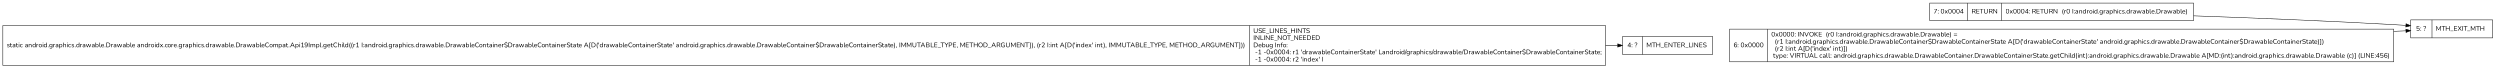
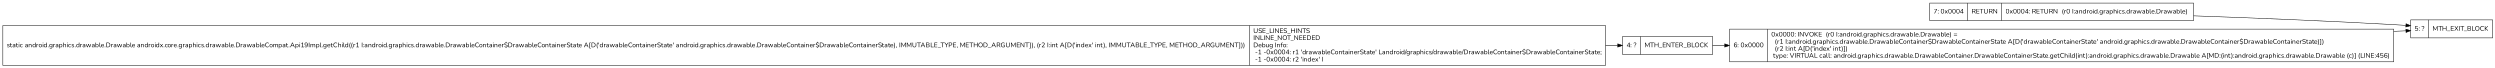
(2460, 29) -> (2461, 29)
(1677, 45) -> (1677, 45)
none -> (1719, 45)
